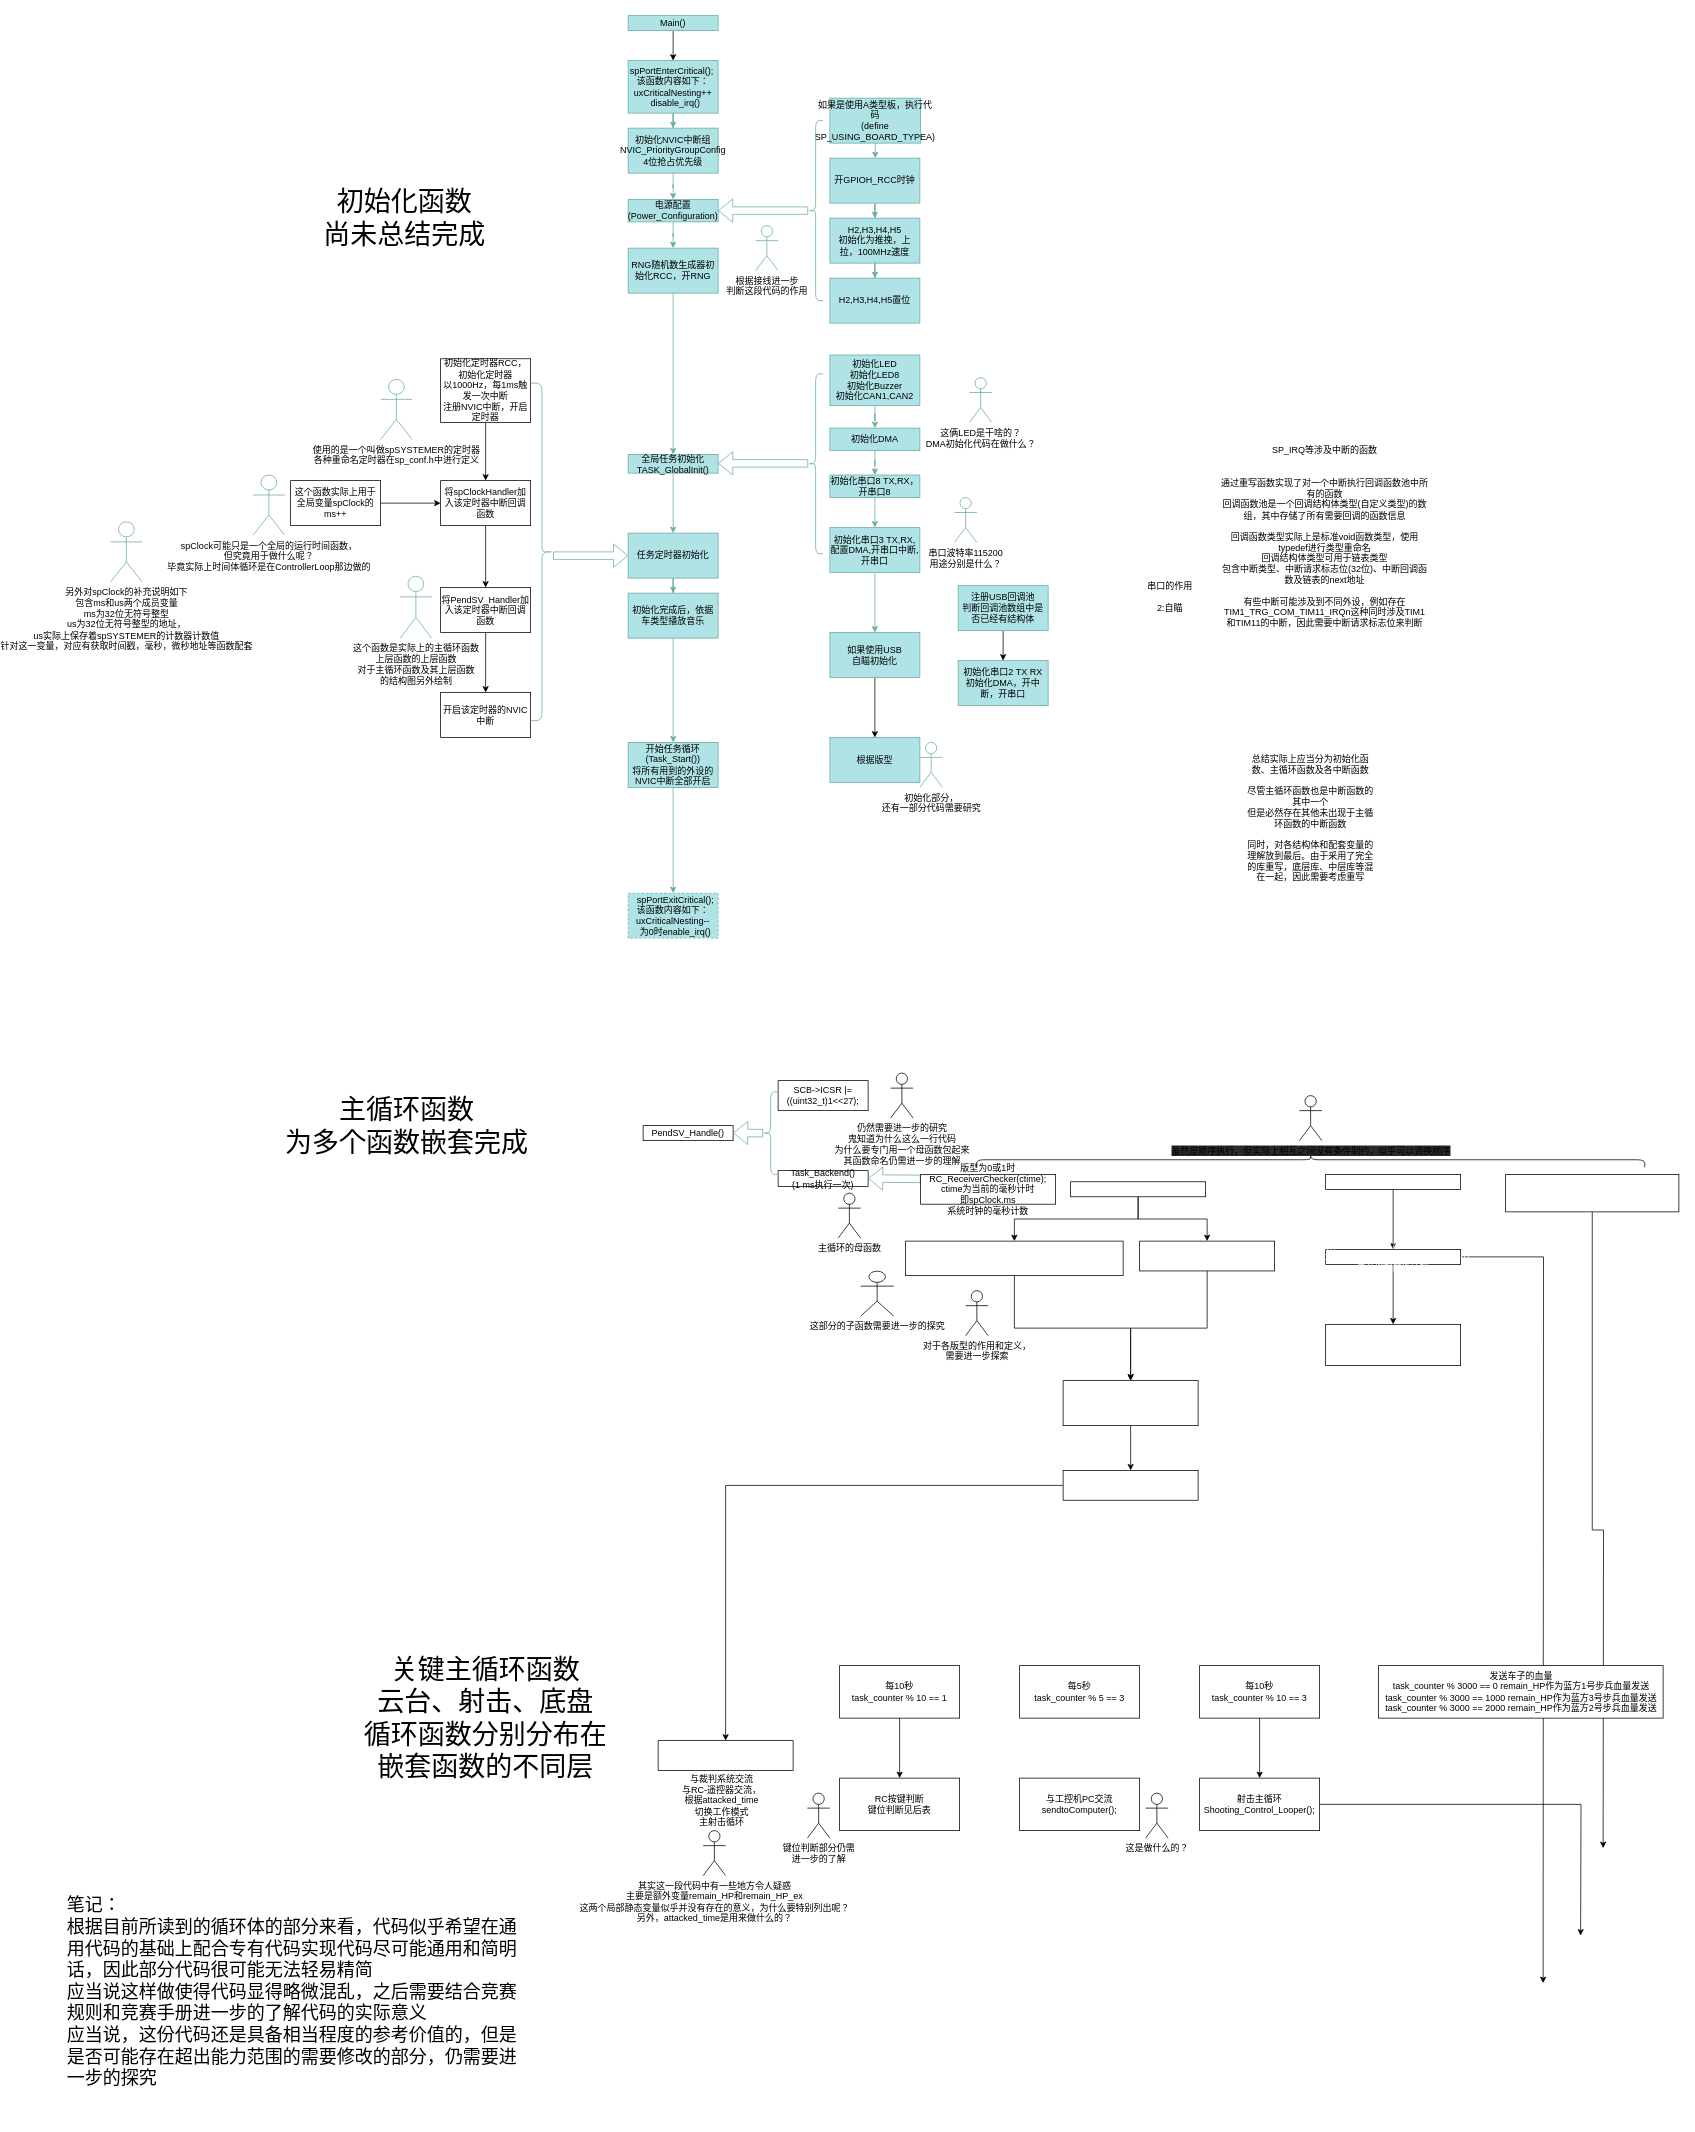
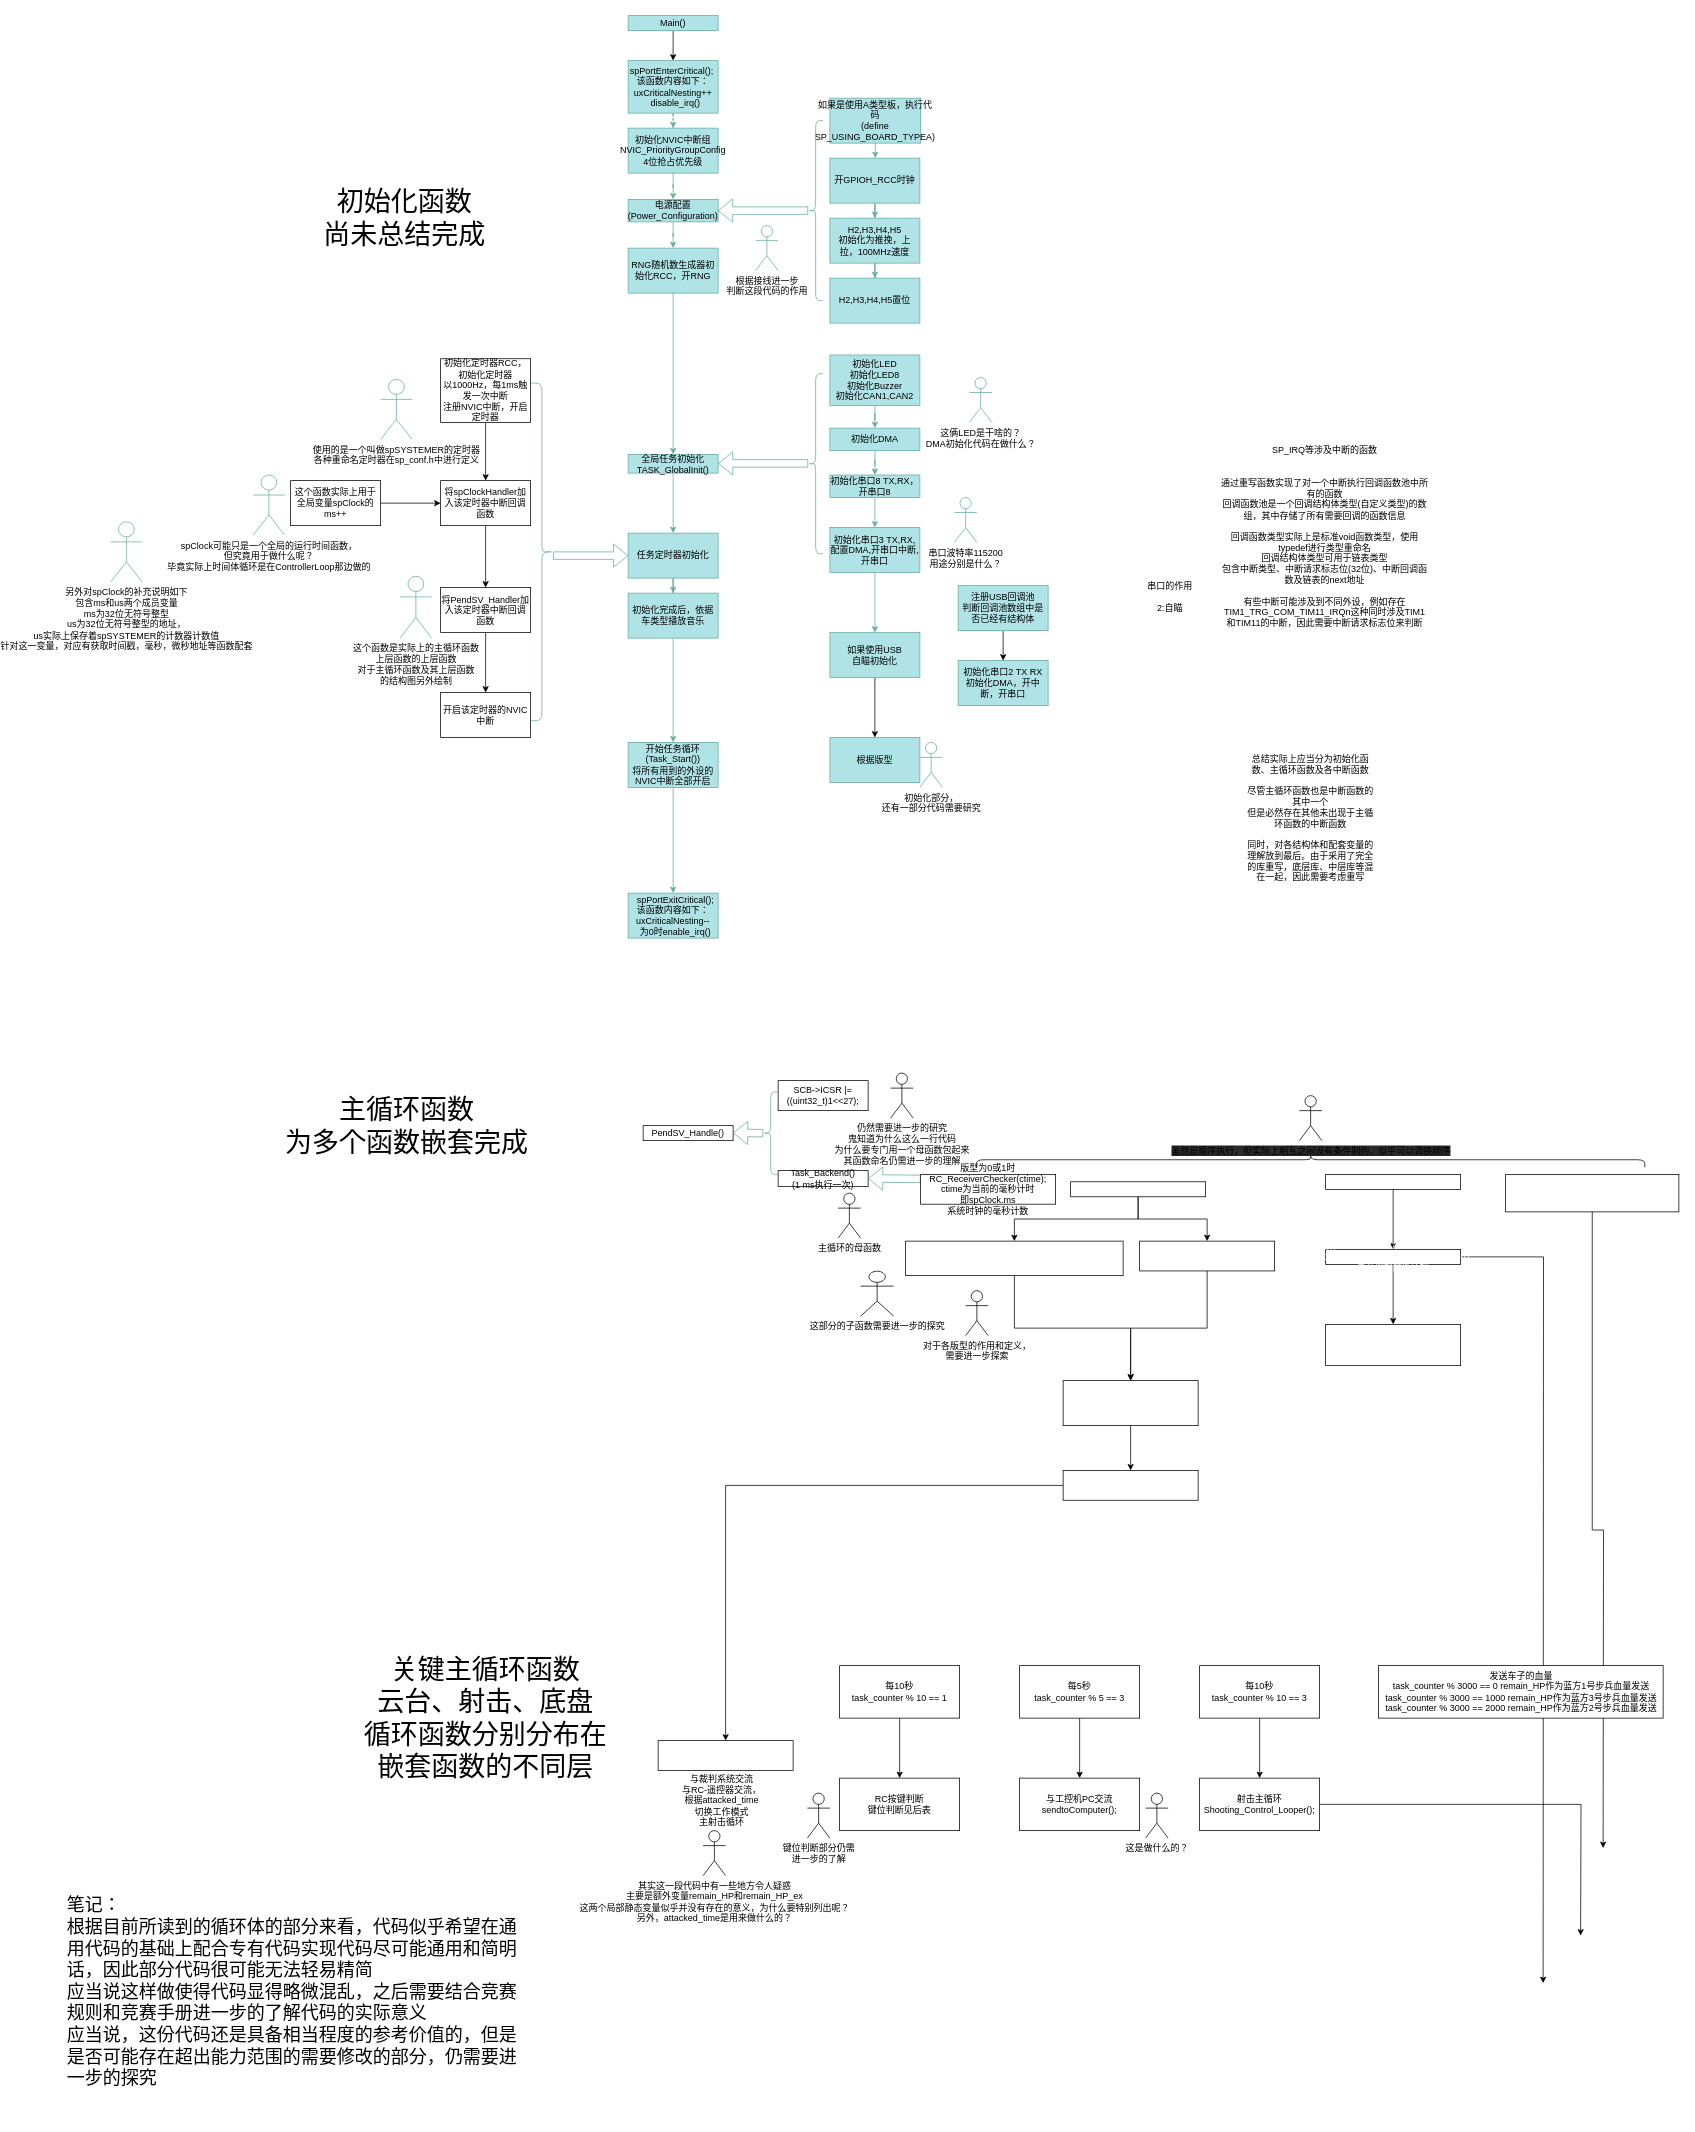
(673, 114) -> (673, 114)
(673, 915) -> (673, 915)
none -> (1080, 1745)
